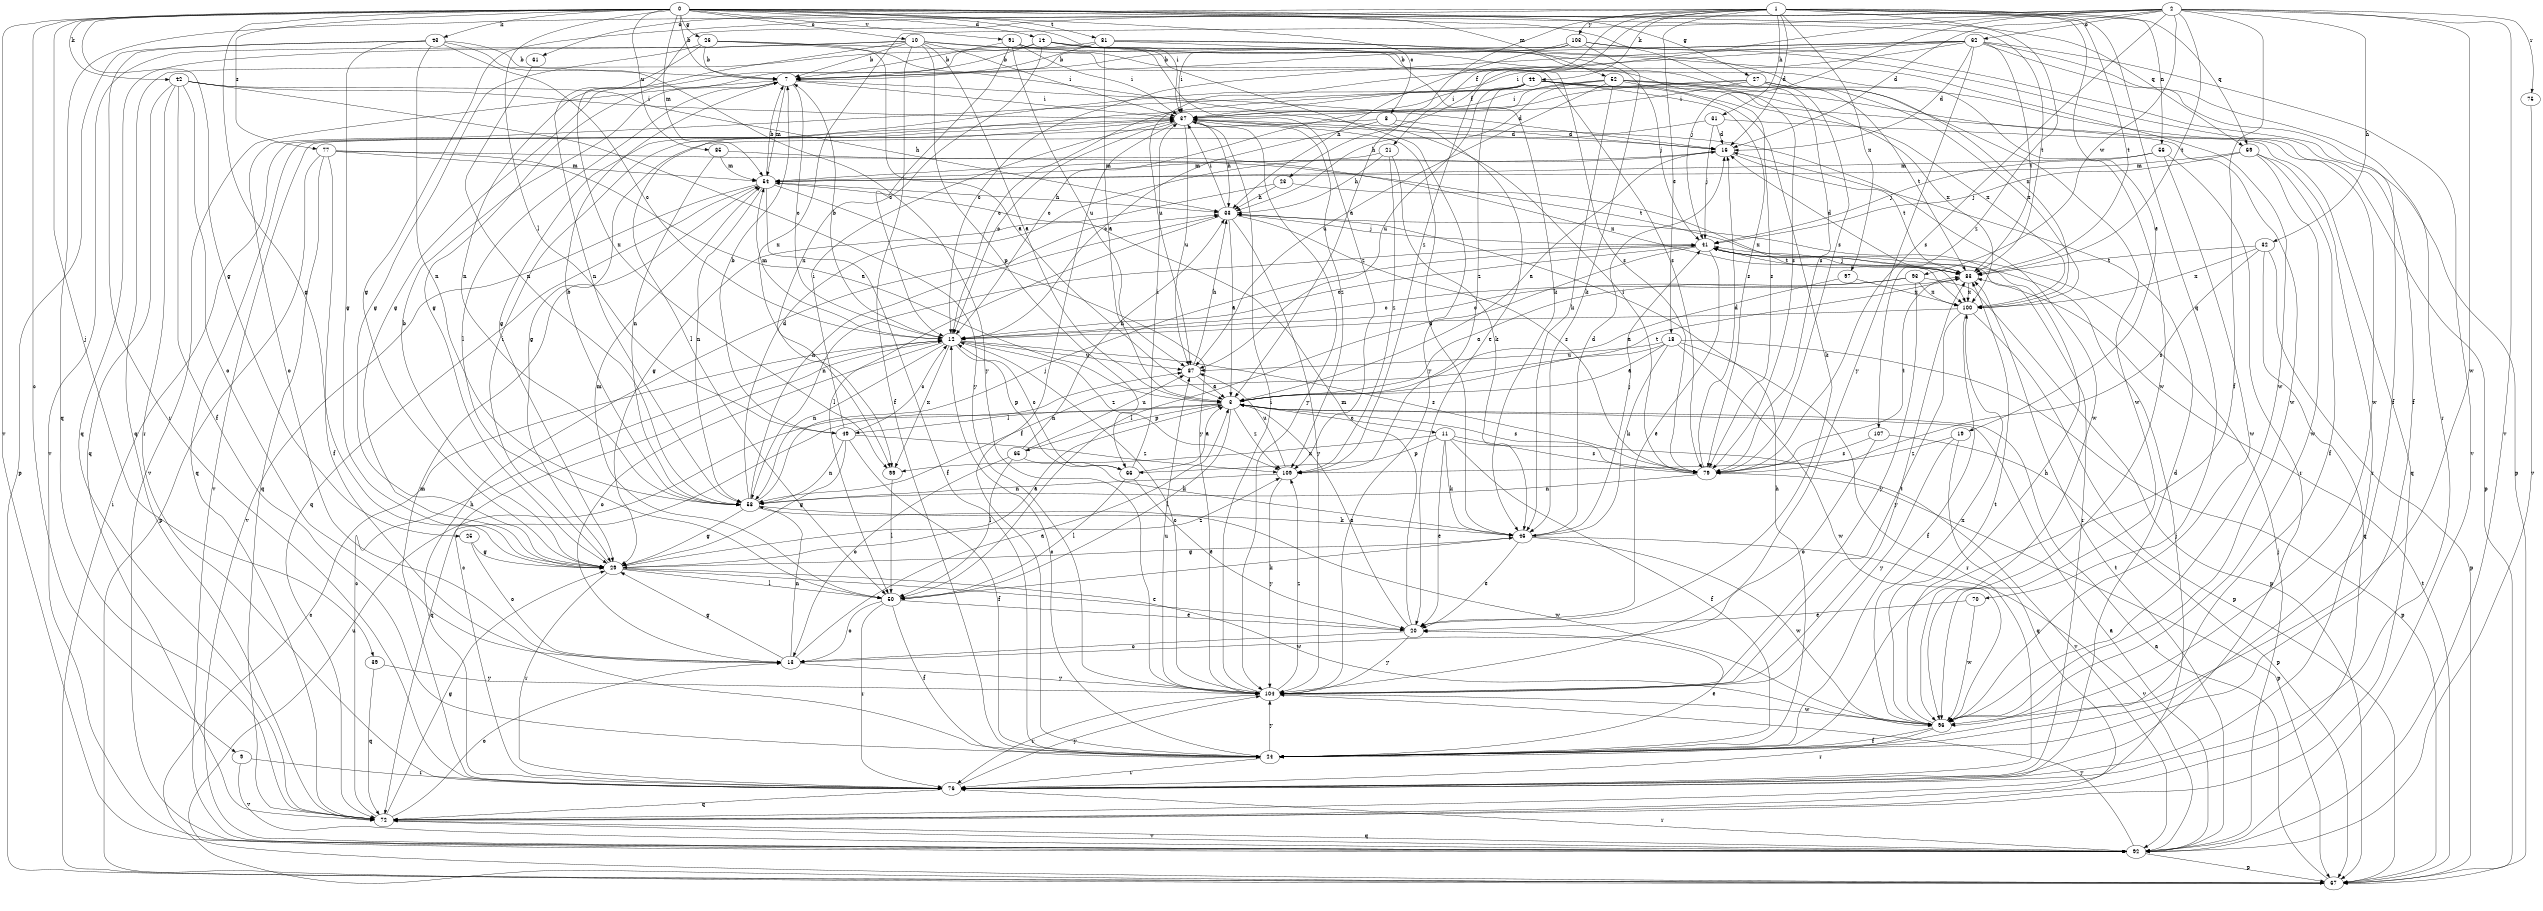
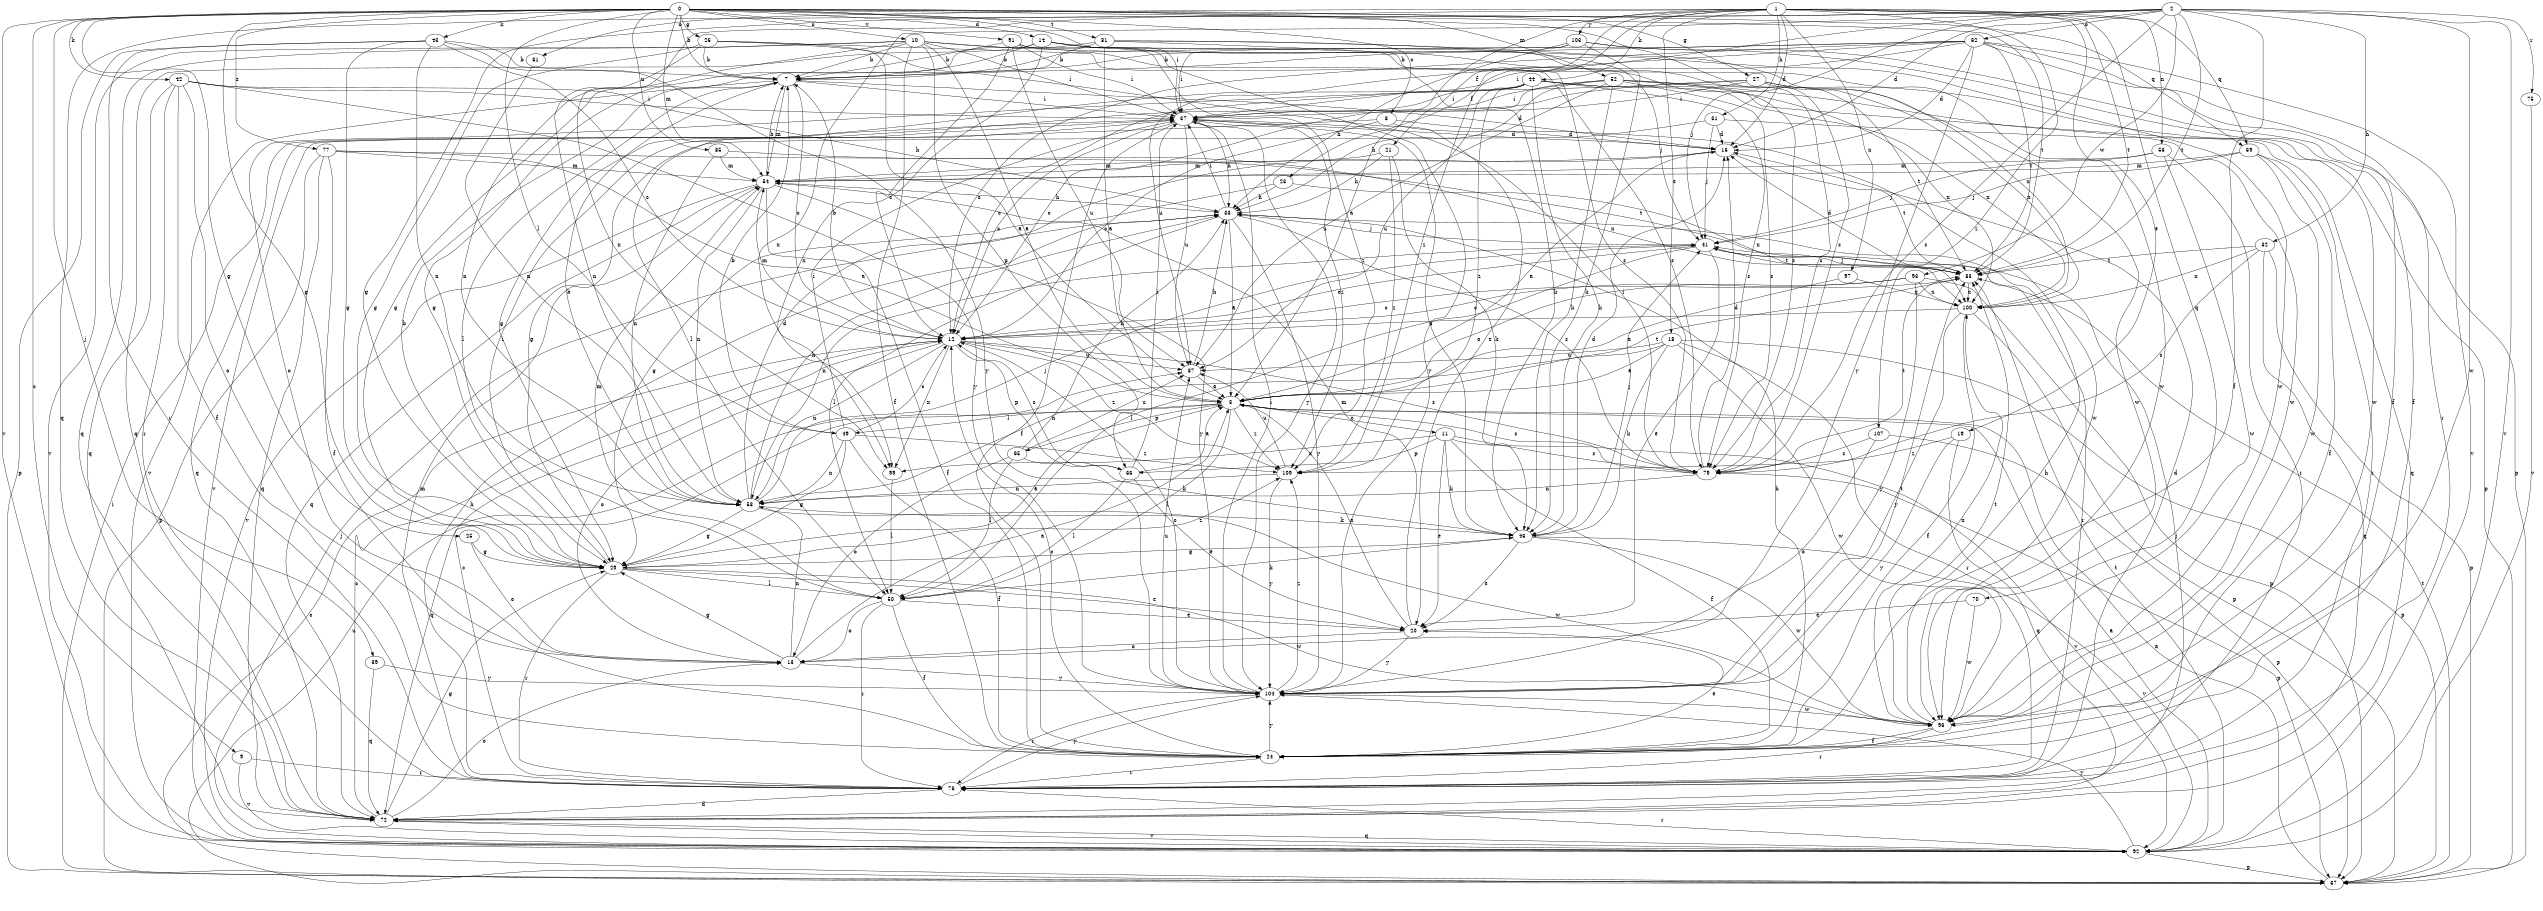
(1829, 401) -> (1597, 315)
(2213, 408) -> (458, 839)
(704, 805) -> (704, 805)
